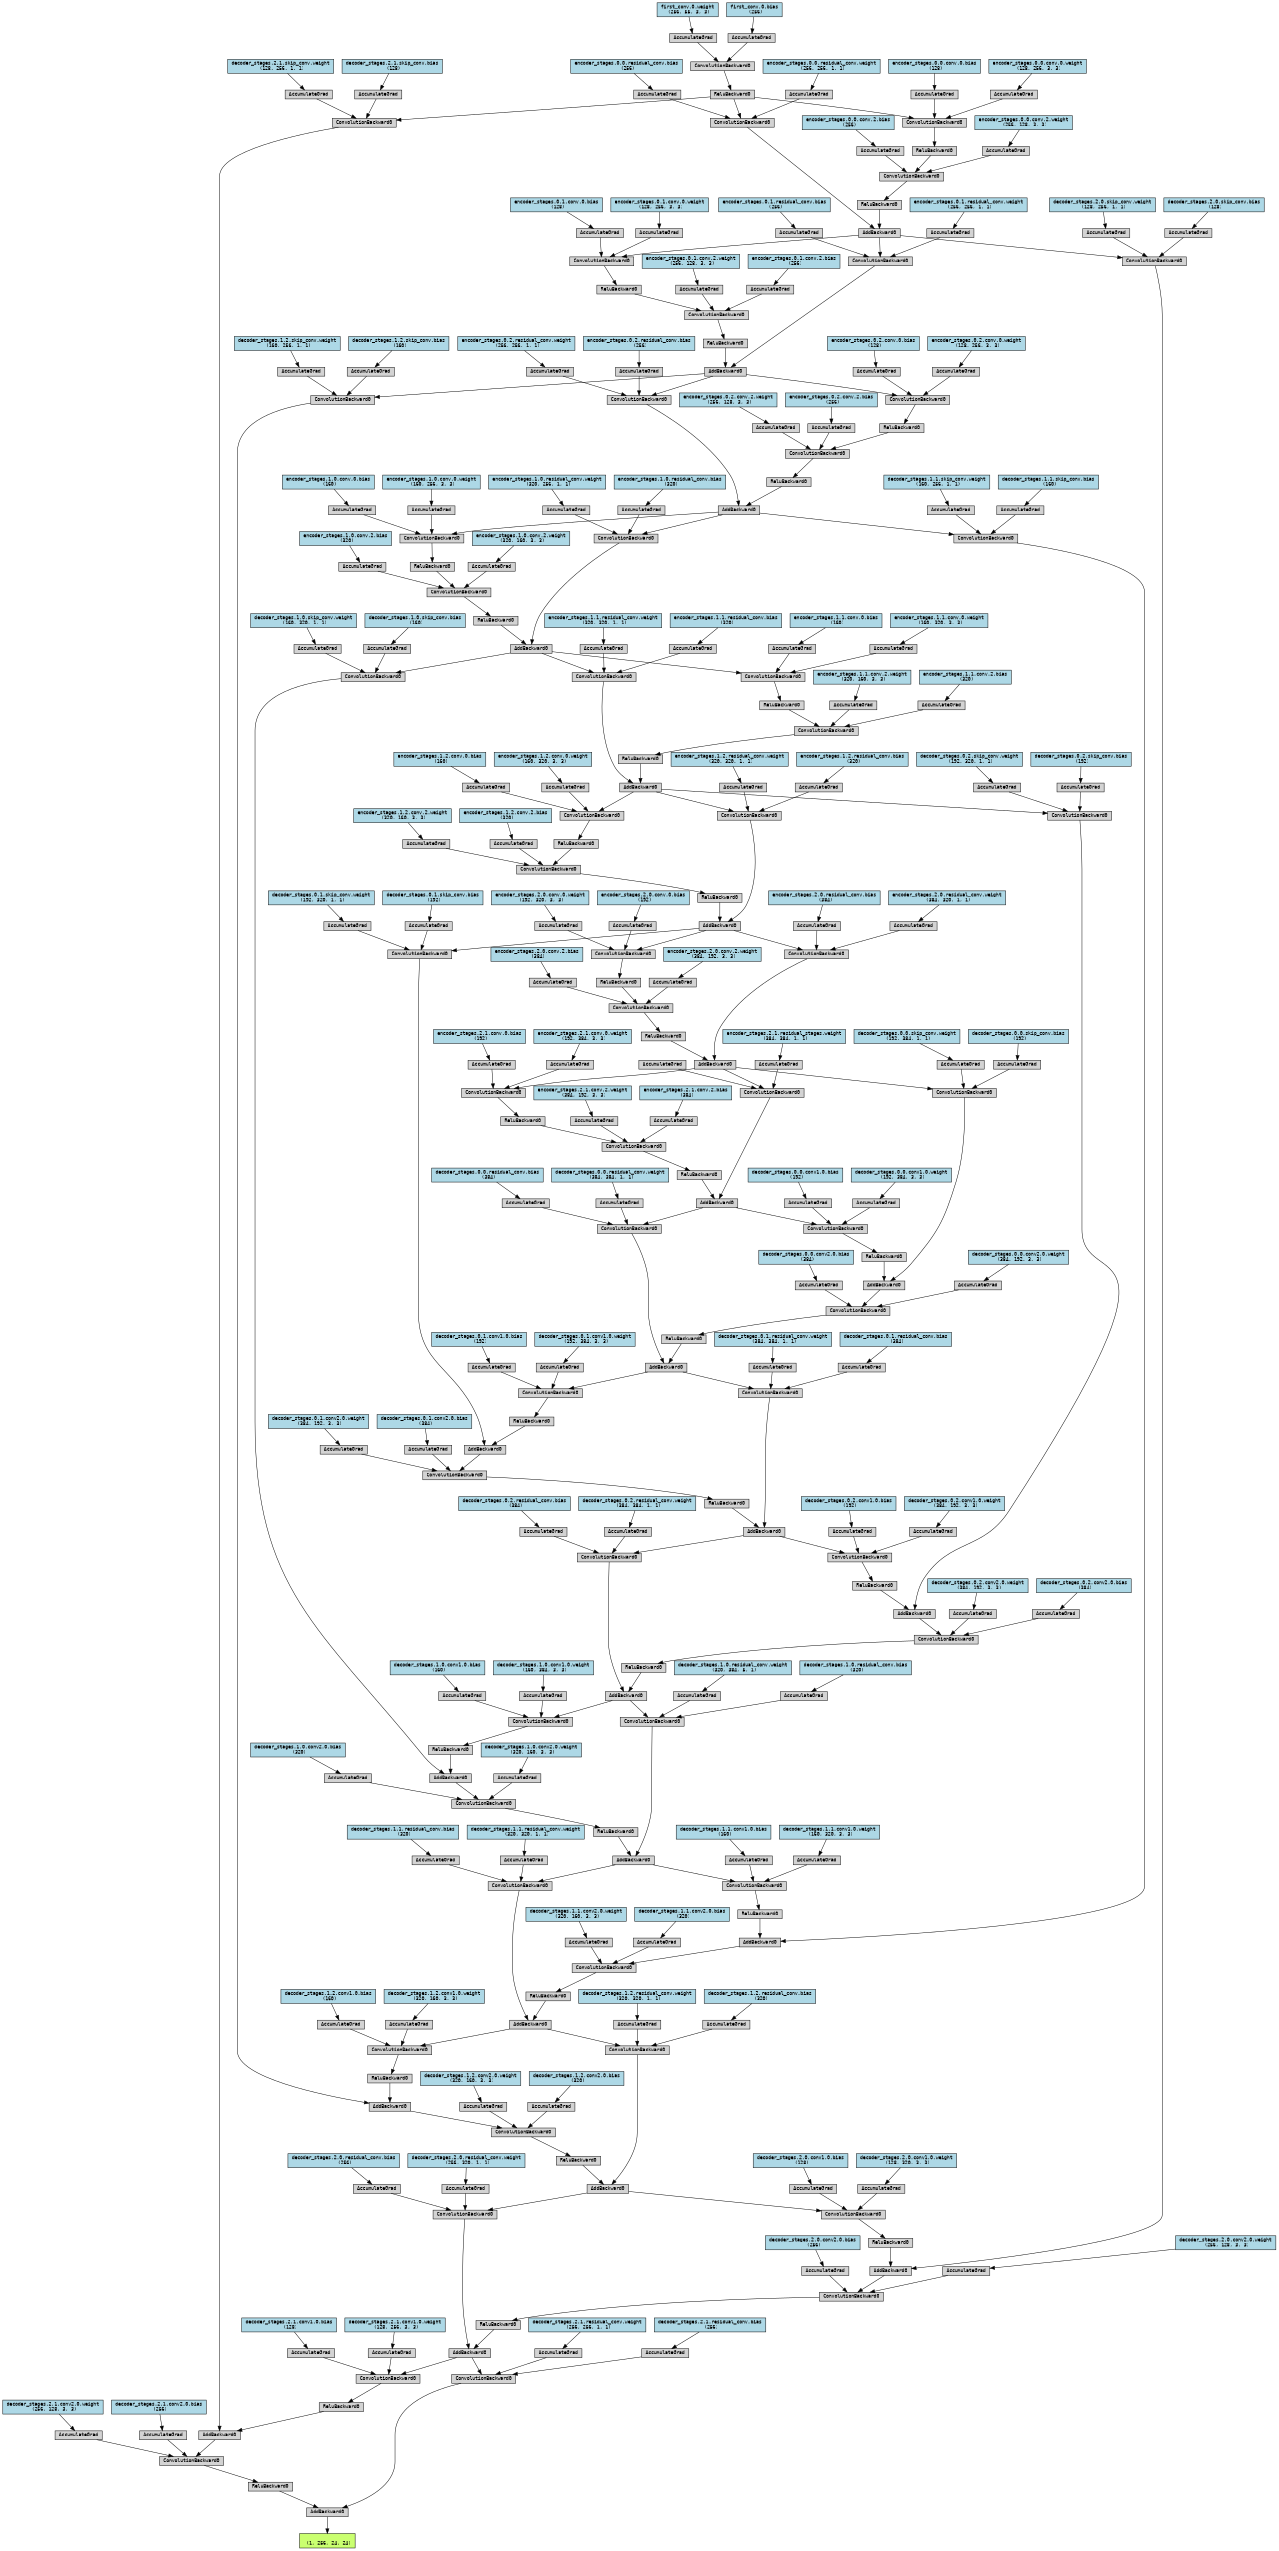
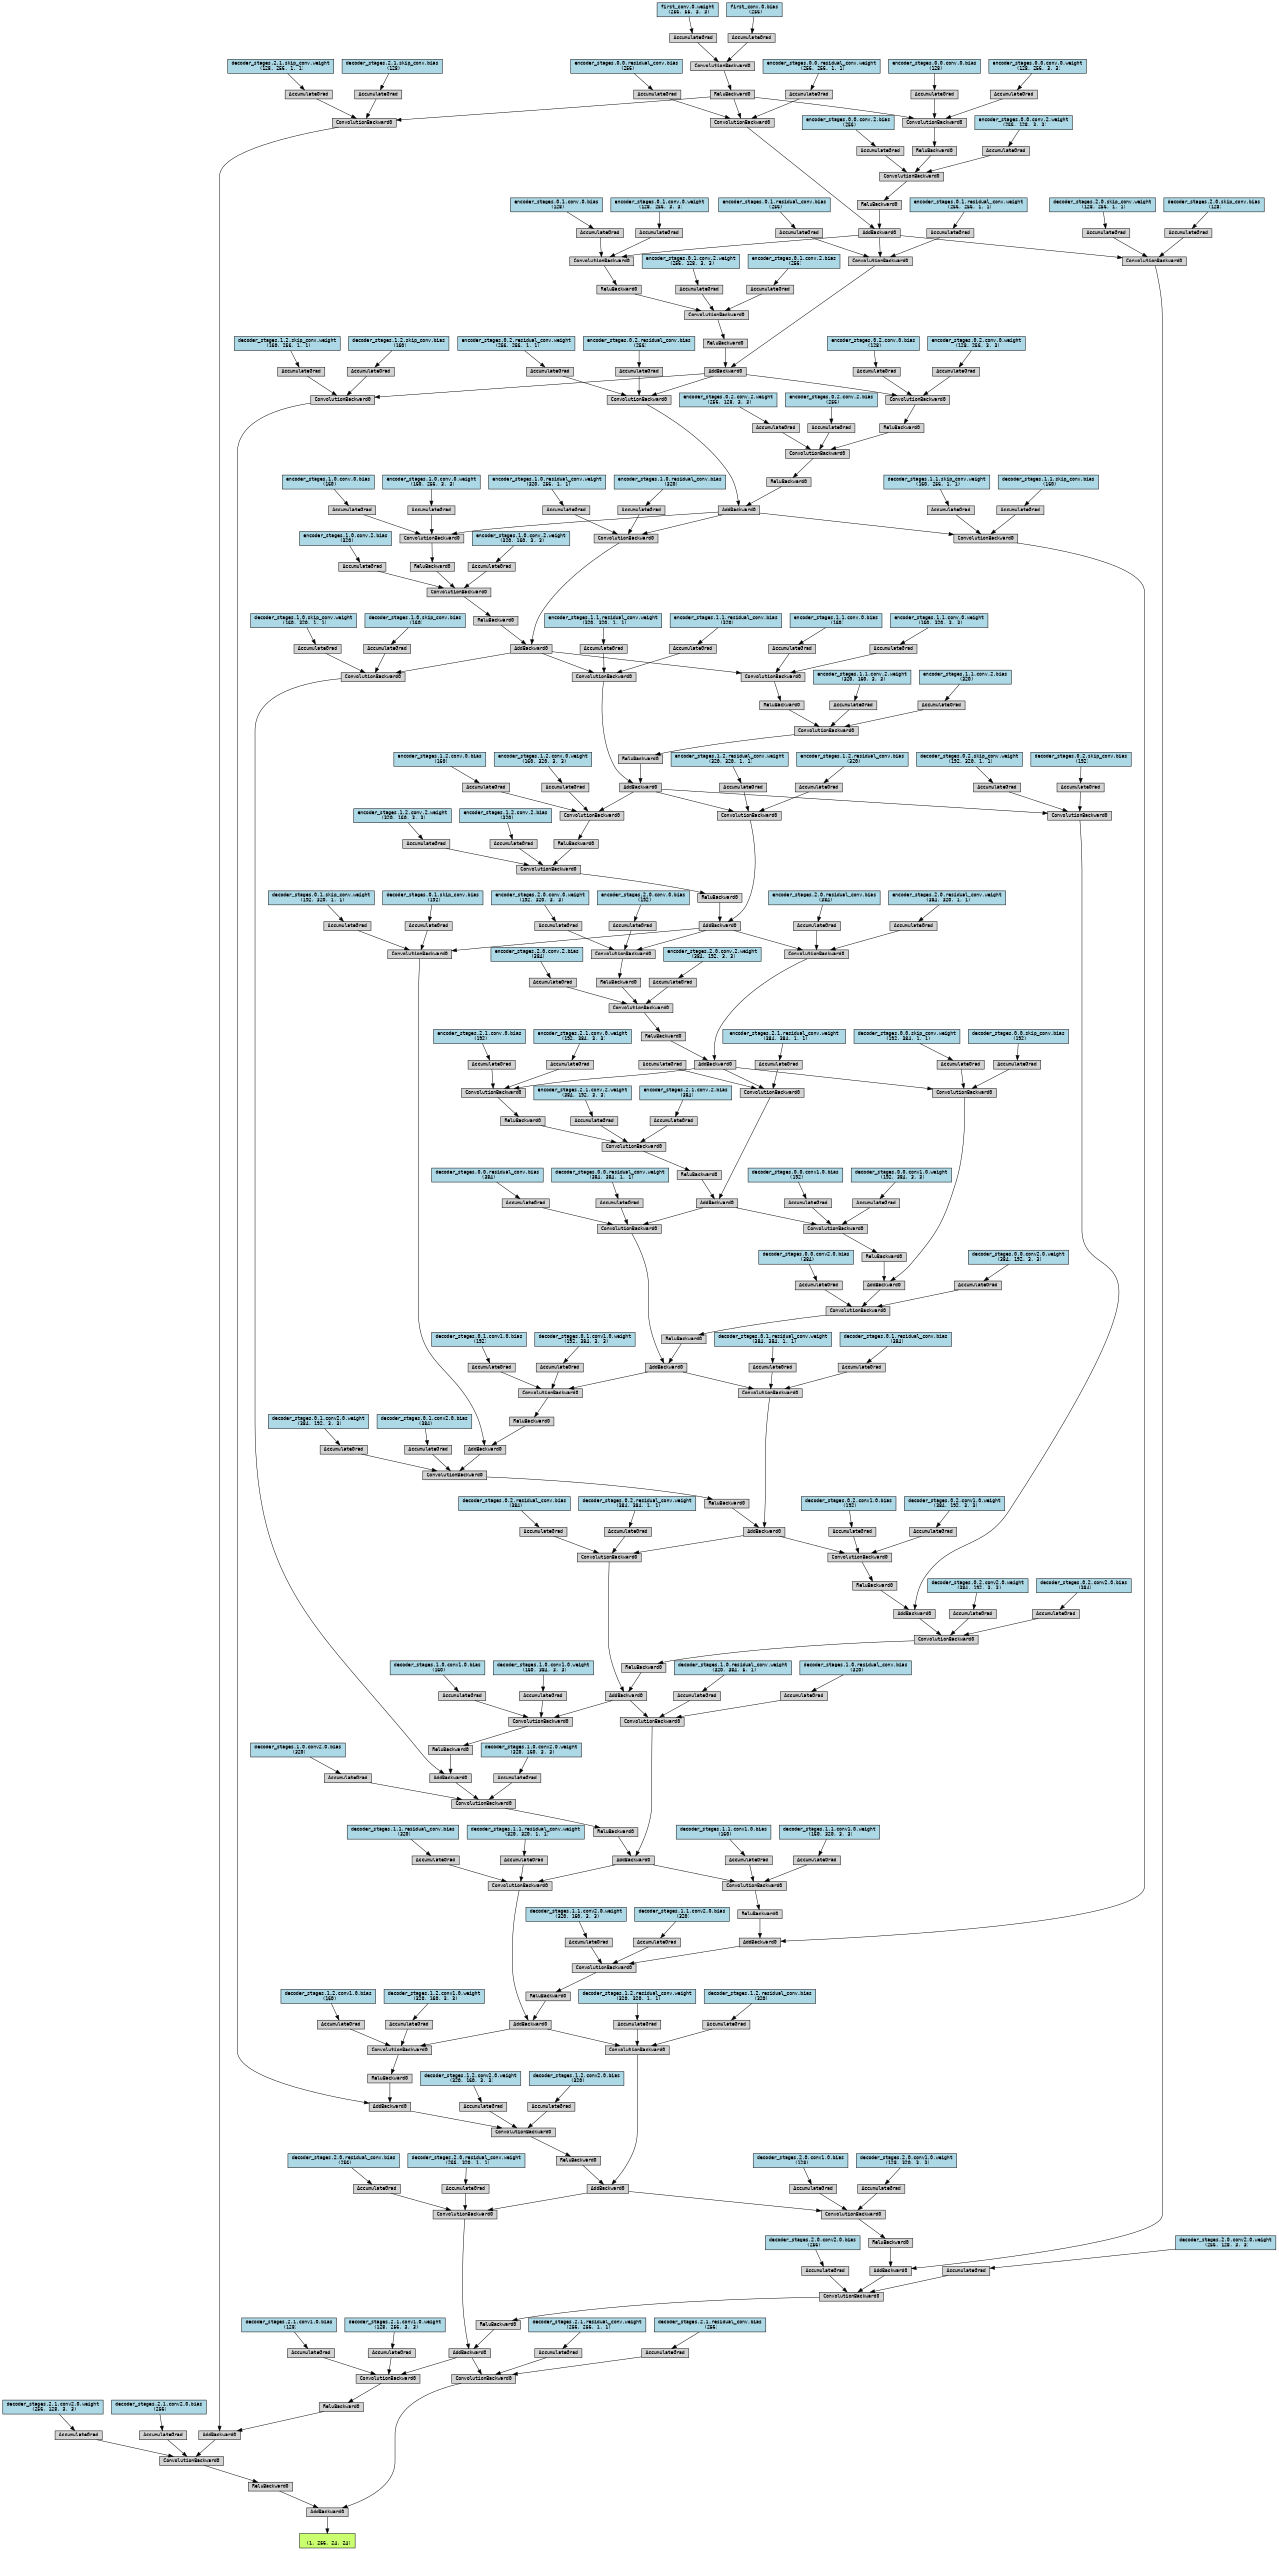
(784, 1036) -> (784, 1036)
